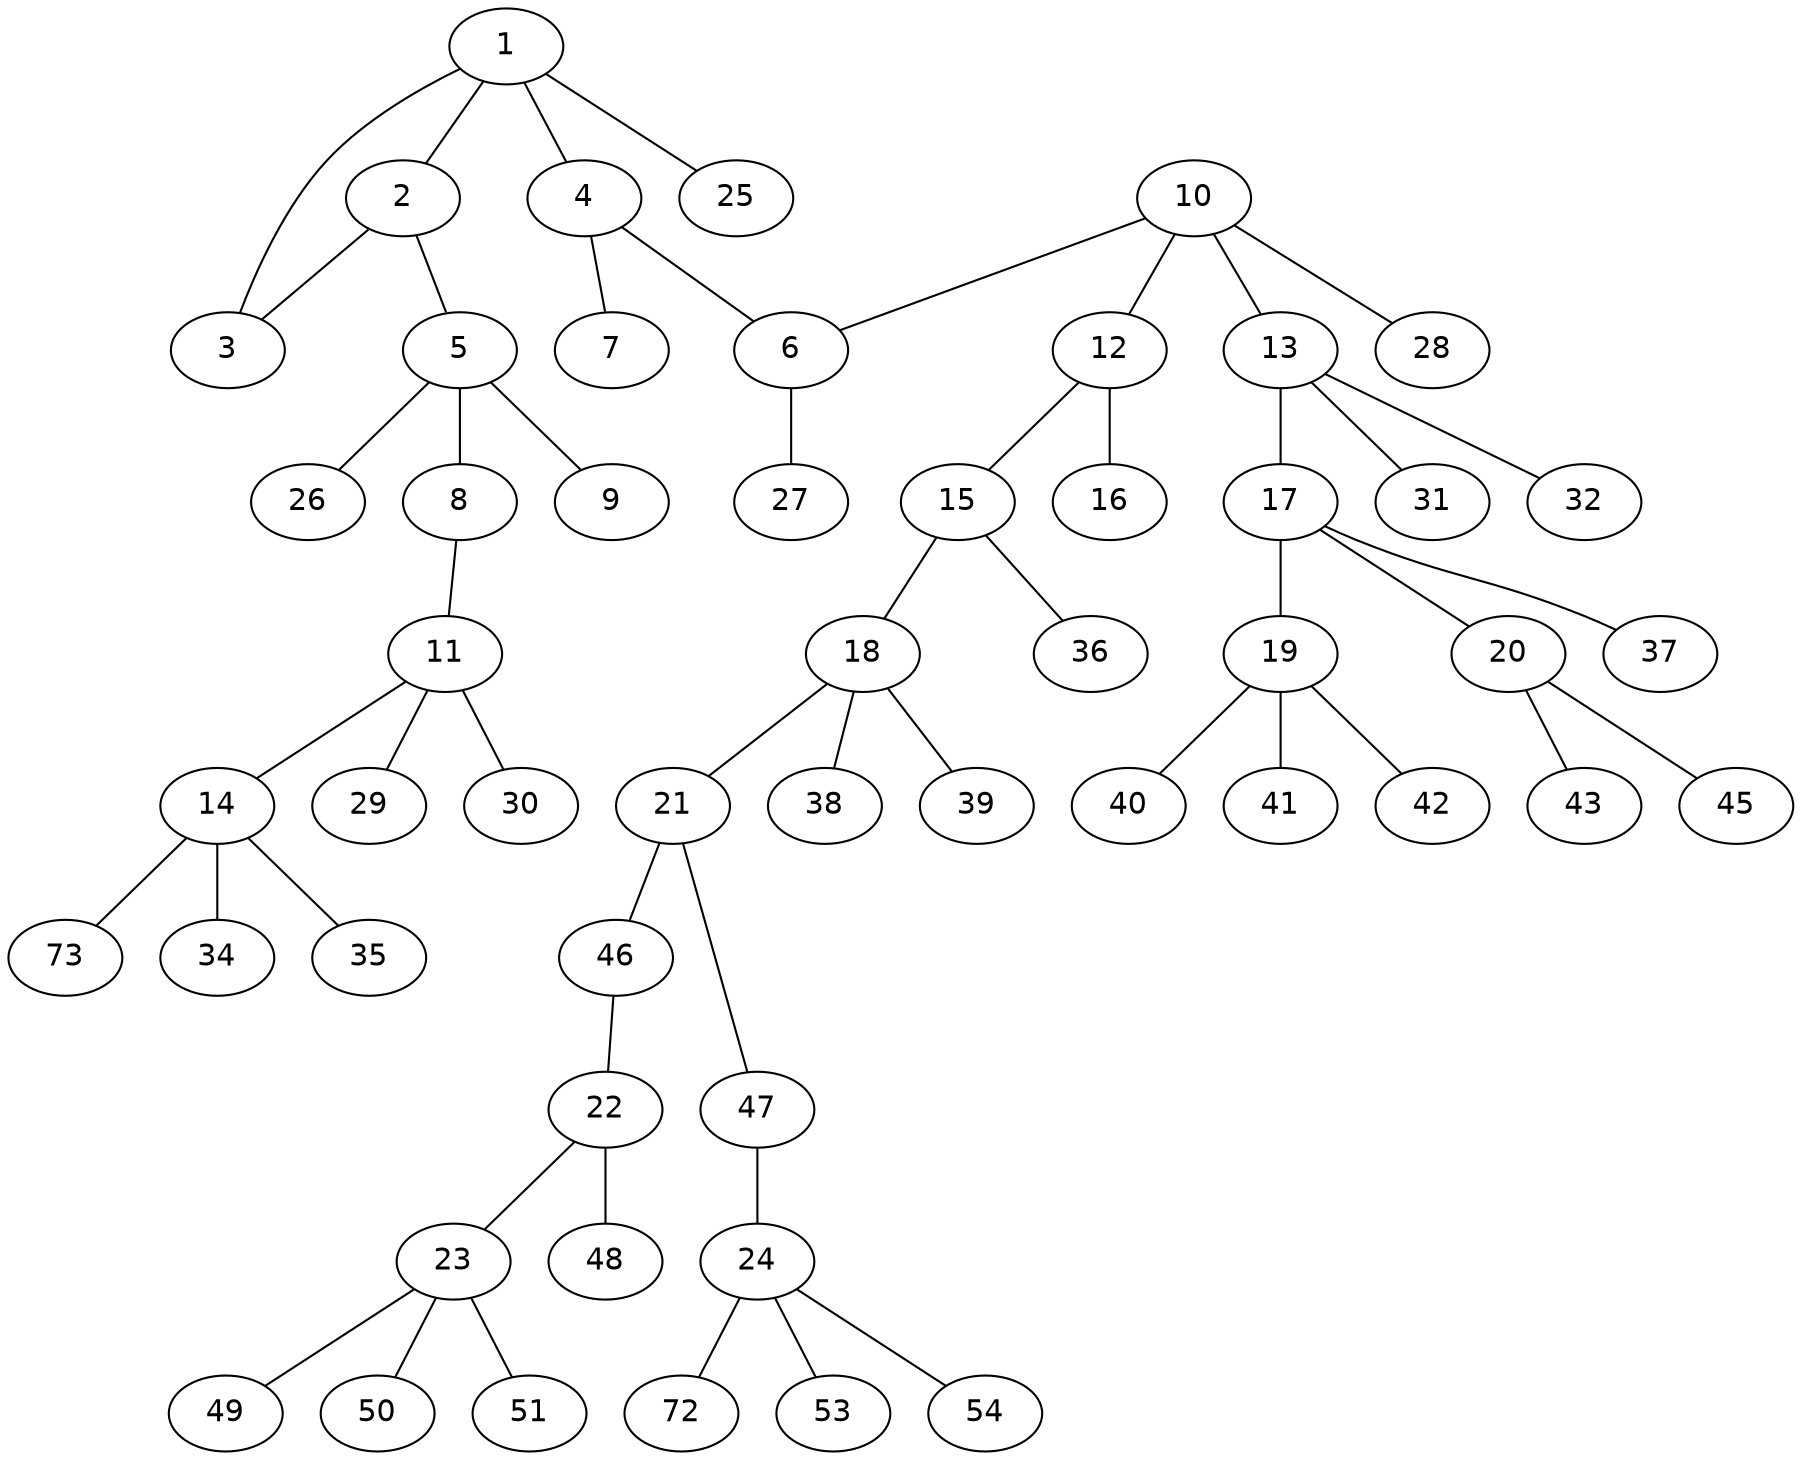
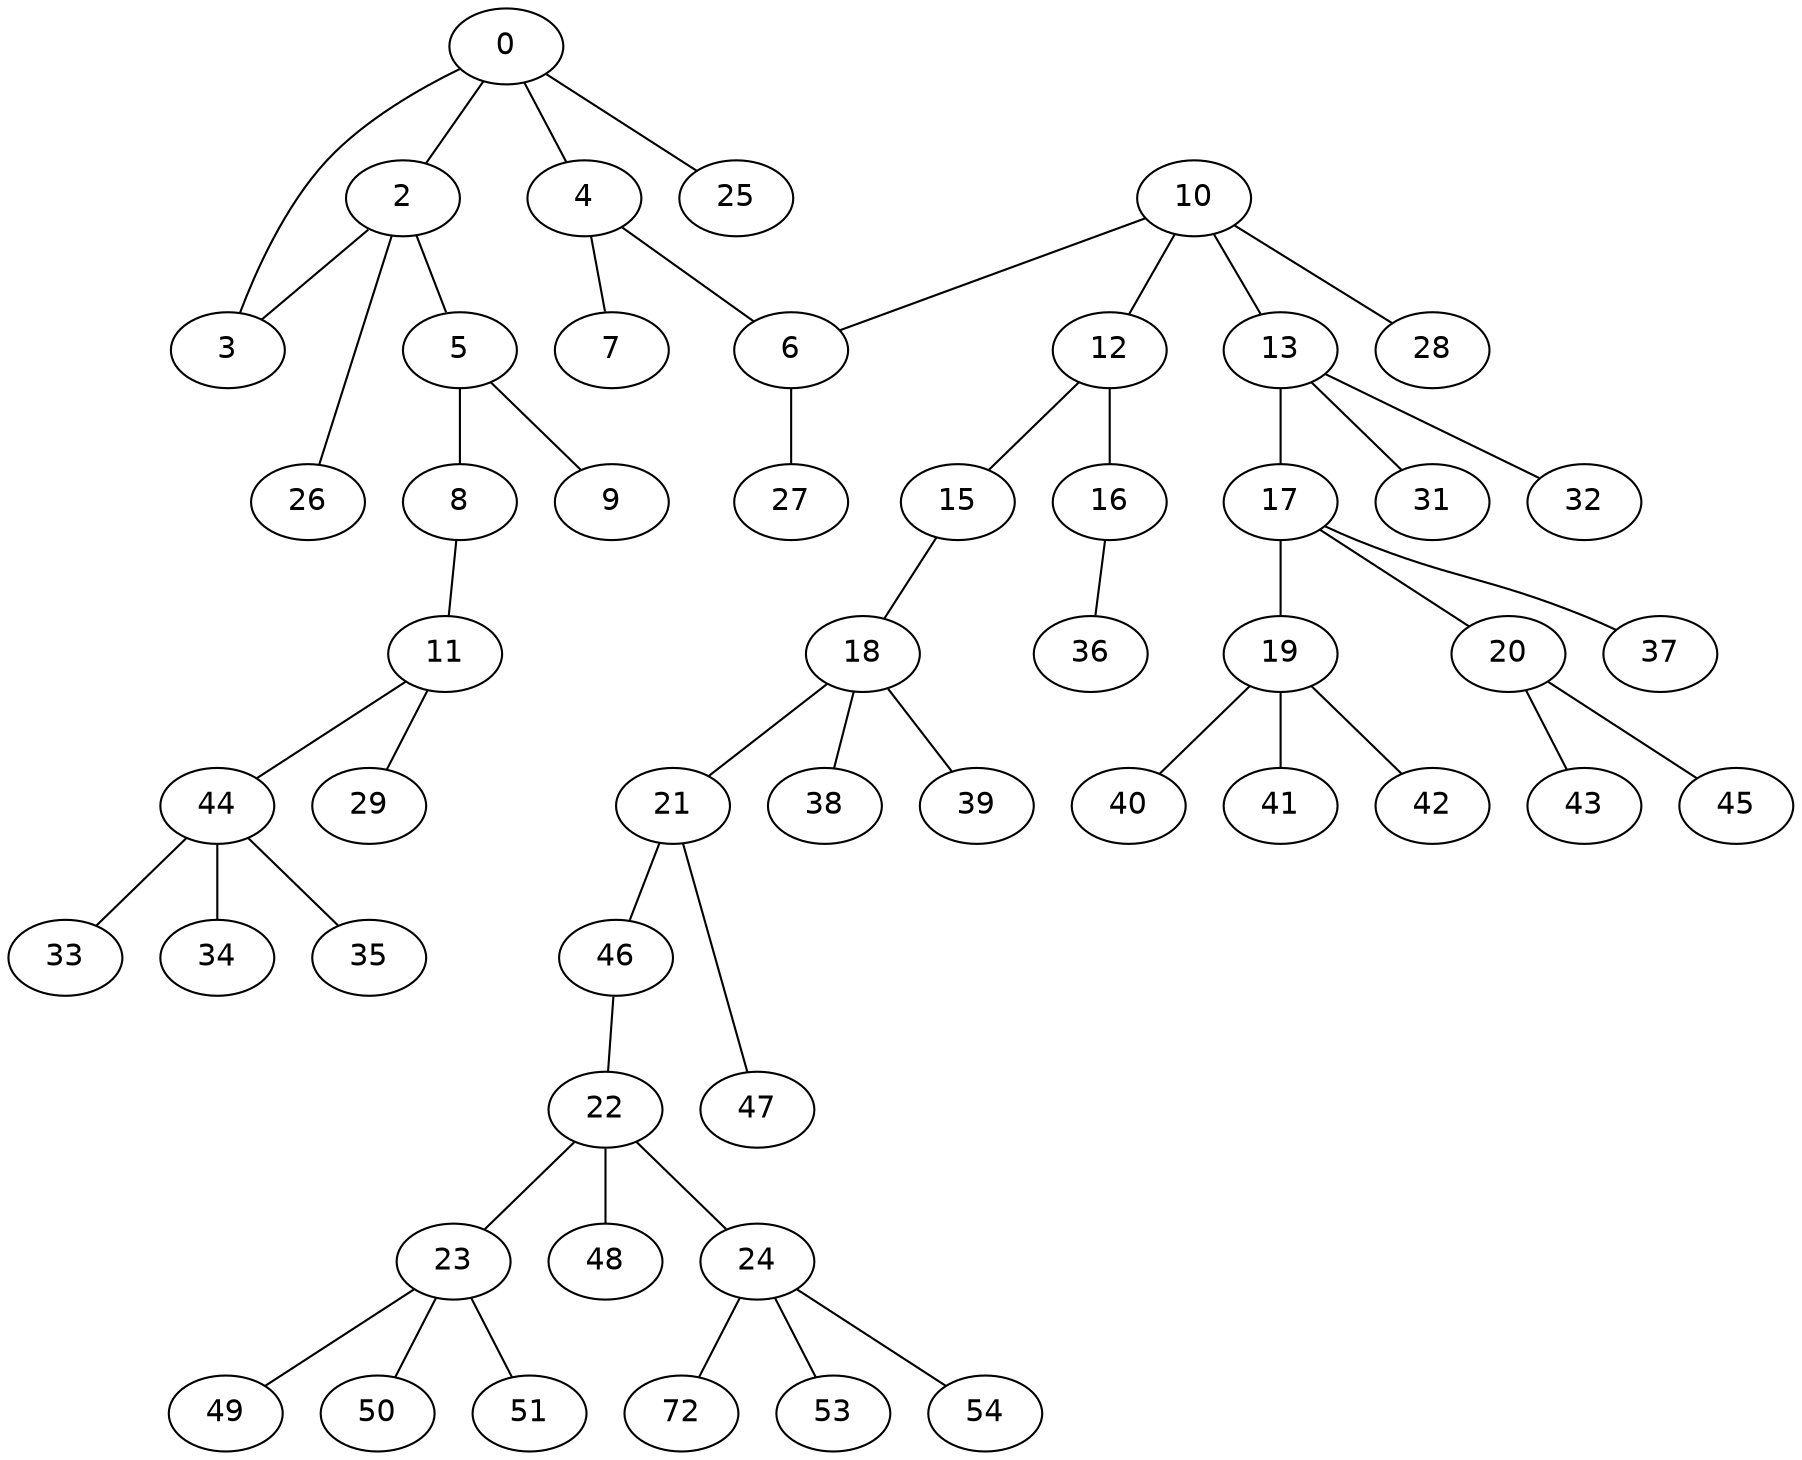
(506, 46) -> (506, 46)
(384, 426) -> (355, 350)
(1024, 578) -> (1100, 578)
(217, 806) -> (217, 806)
(521, 806) -> none
(65, 958) -> (65, 958)
(757, 1186) -> (681, 1185)
